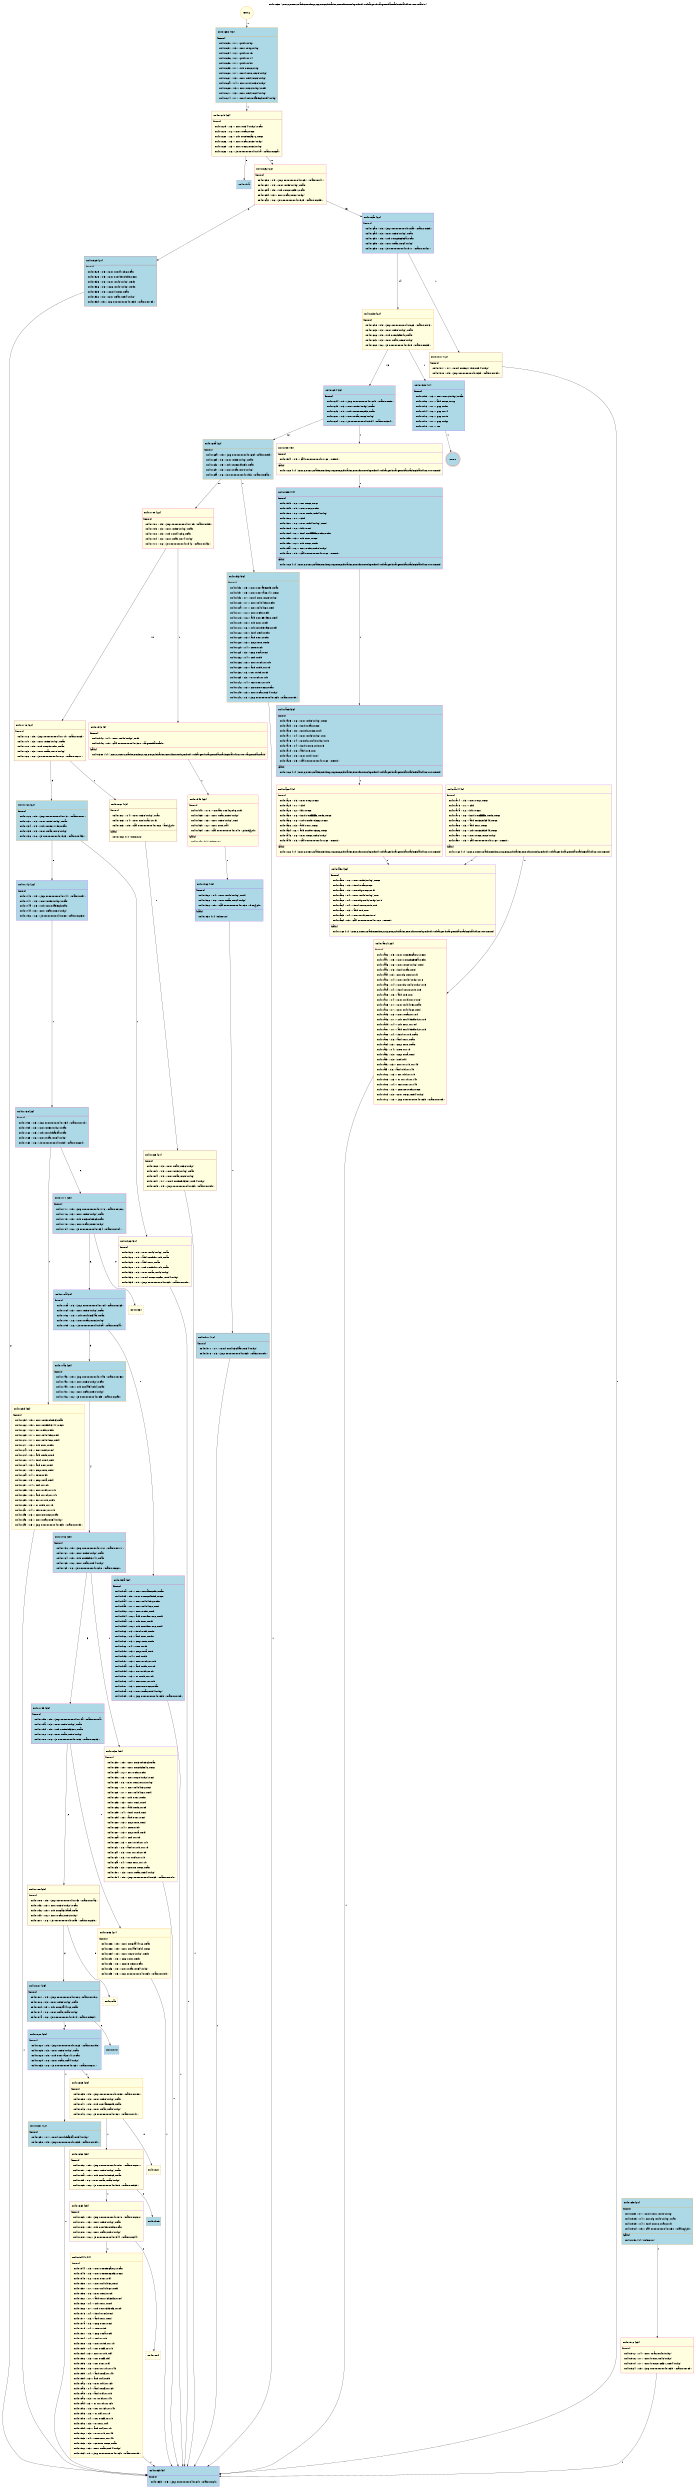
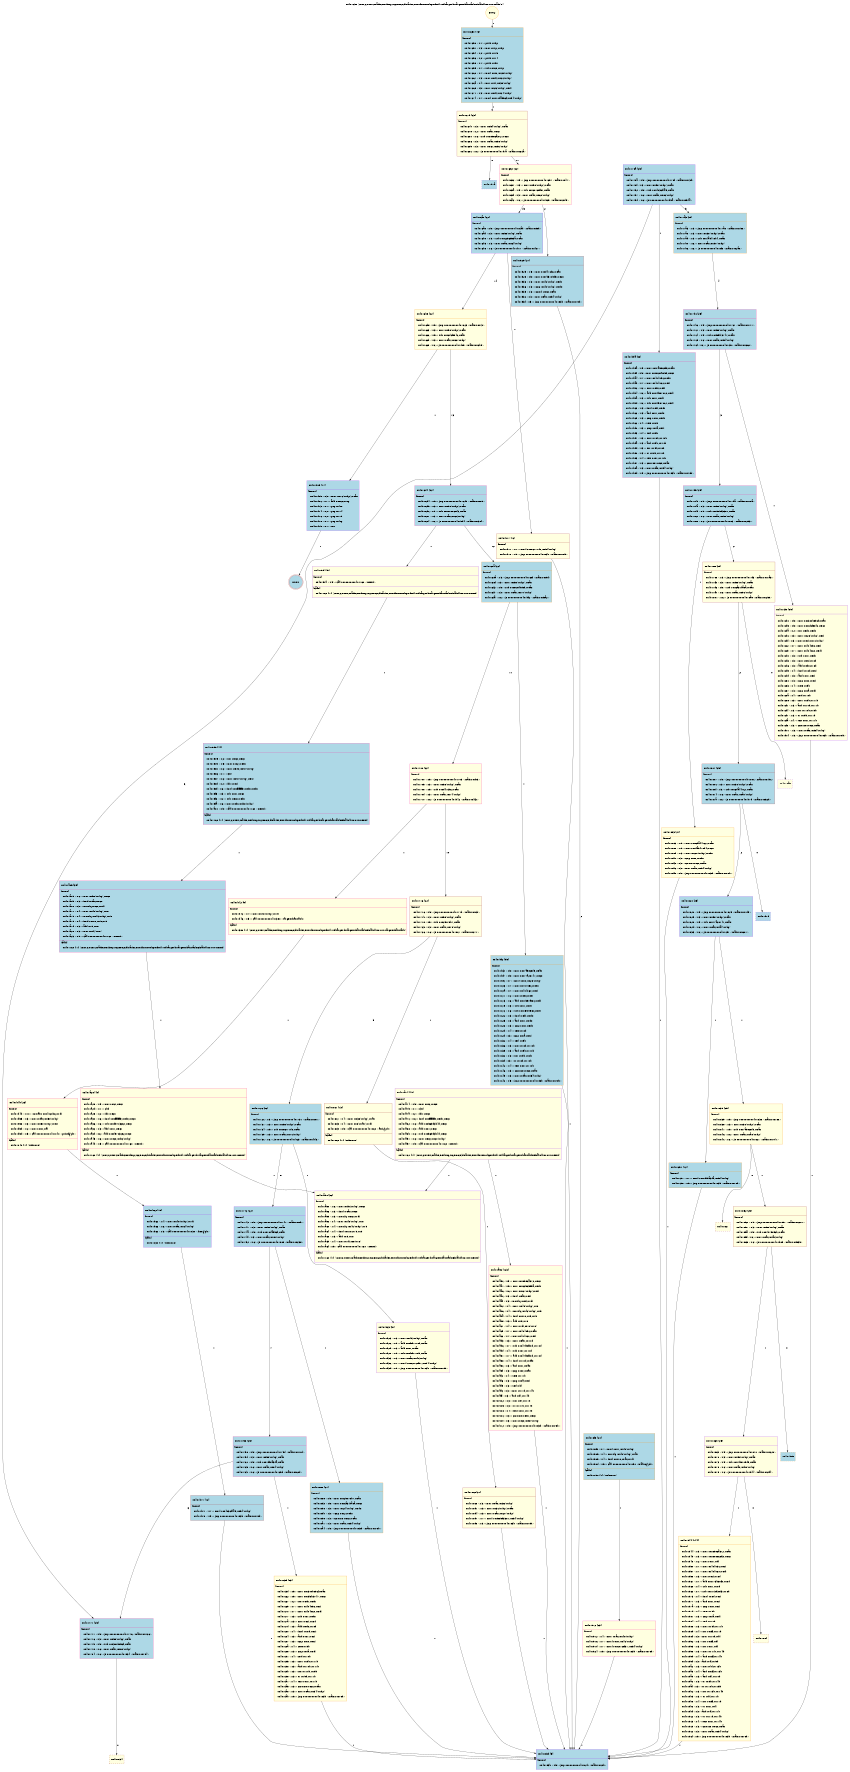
(89, 1261) -> (104, 814)
none -> (347, 1508)
